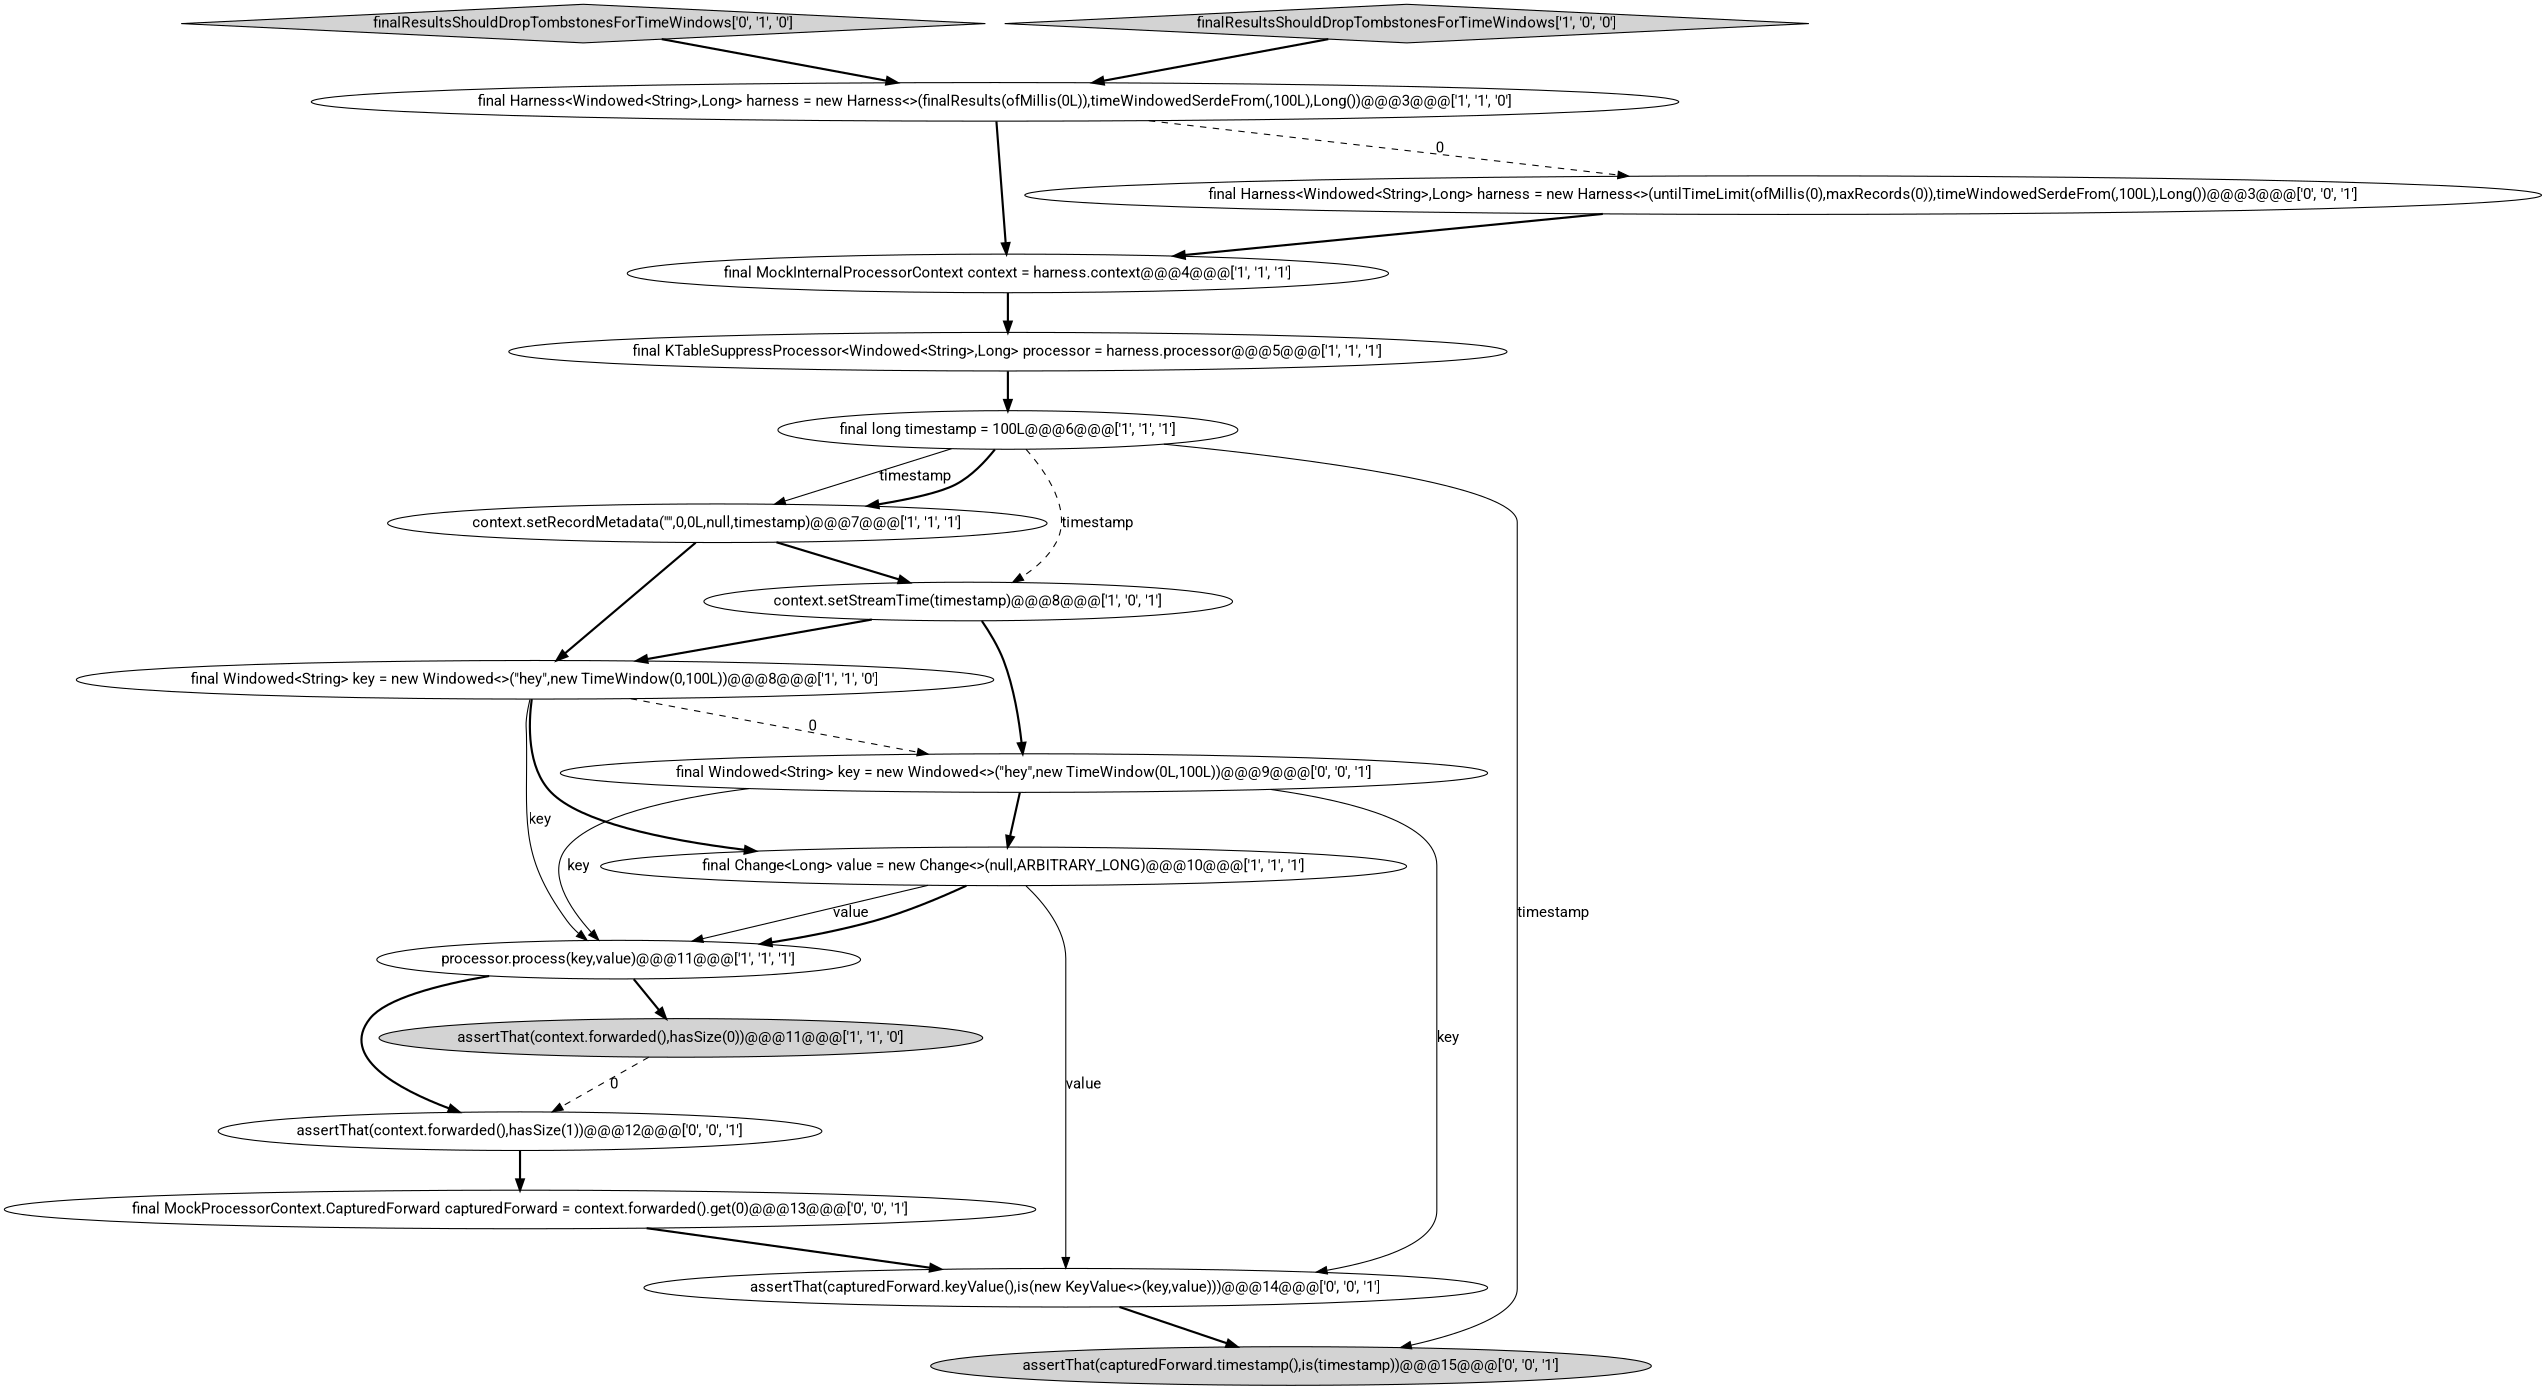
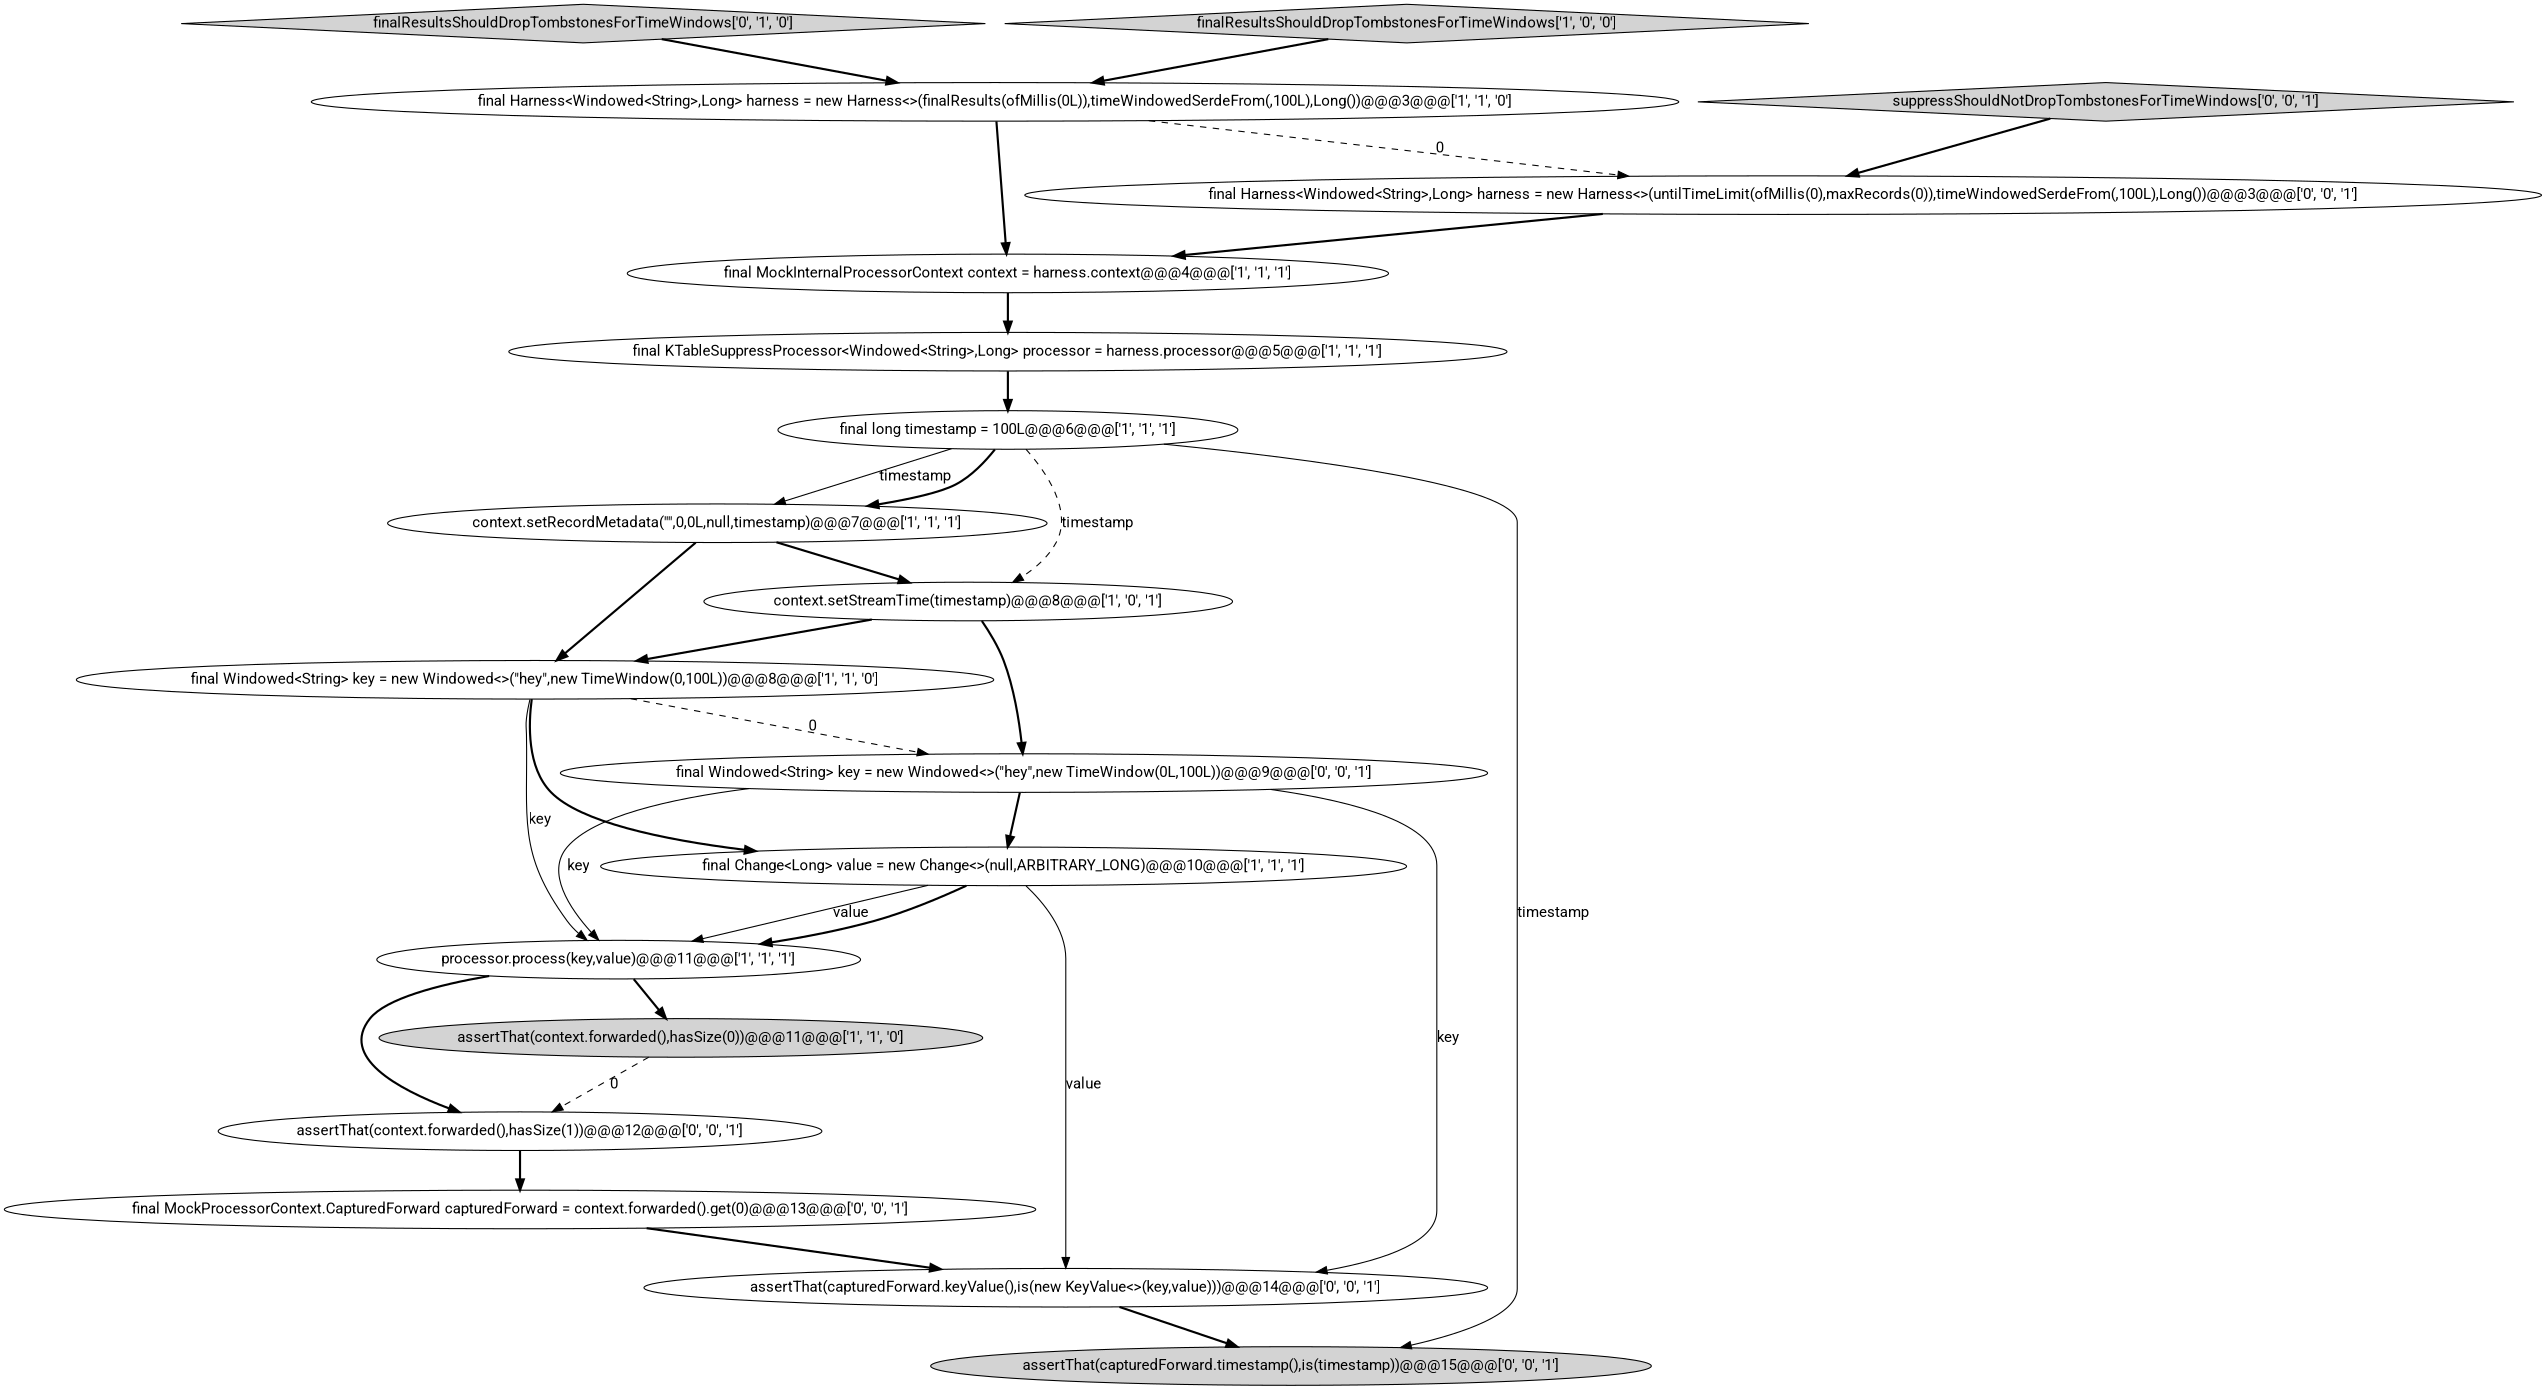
none -> (2106, 102)
